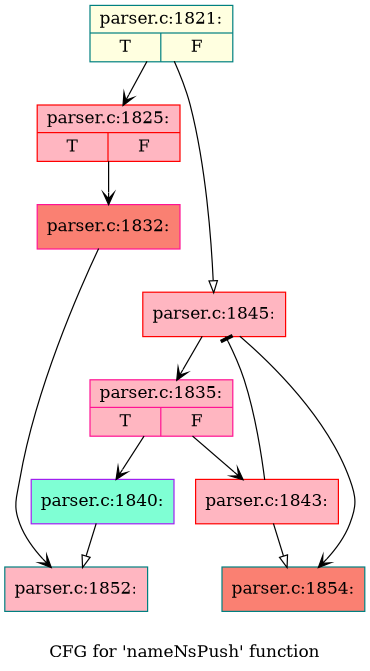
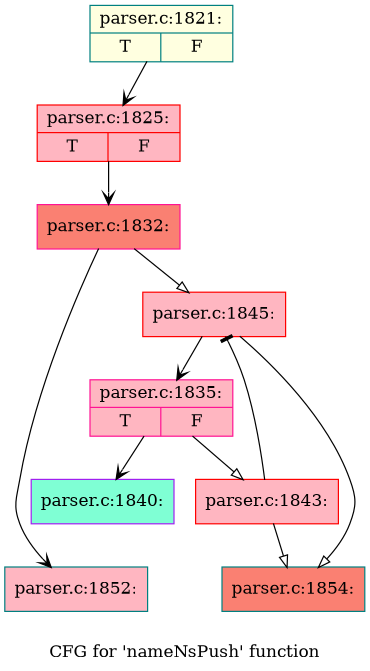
(203, 169) -> (157, 267)
(329, 437) -> (329, 437)
(213, 454) -> (213, 454)
(91, 540) -> none
